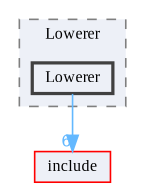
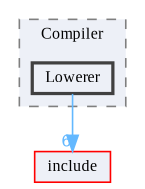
(73, 35) -> (73, 35)
